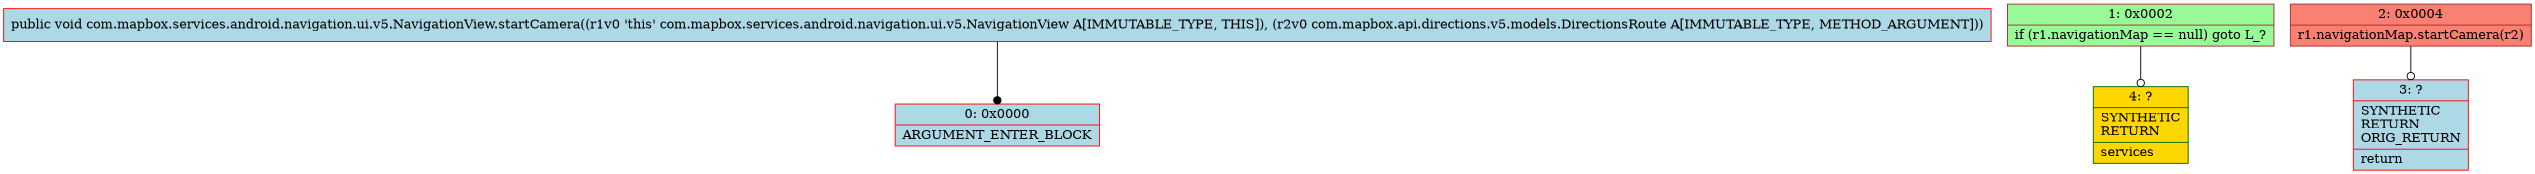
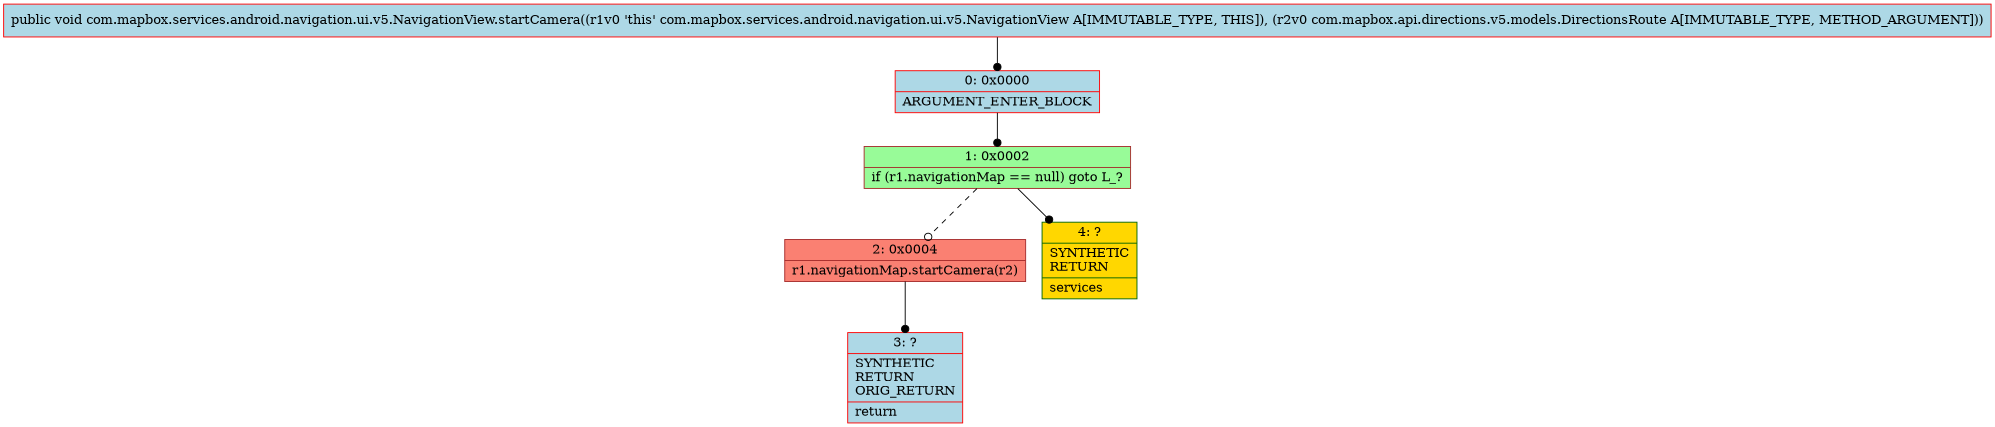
(2411, 59) -> (905, 303)
(2141, 63) -> (1032, 203)
none -> (997, 126)
none -> (954, 211)
